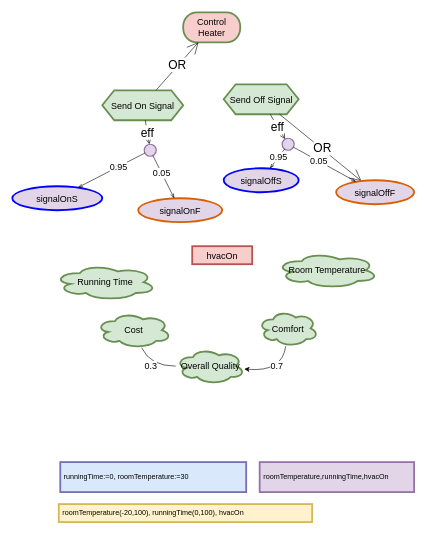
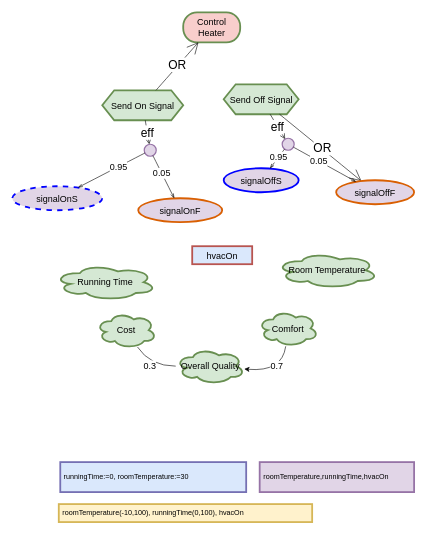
(57, 198) -> (57, 198)
(222, 255) -> (222, 255)
(134, 330) -> (126, 330)
(160, 513) -> (160, 513)
